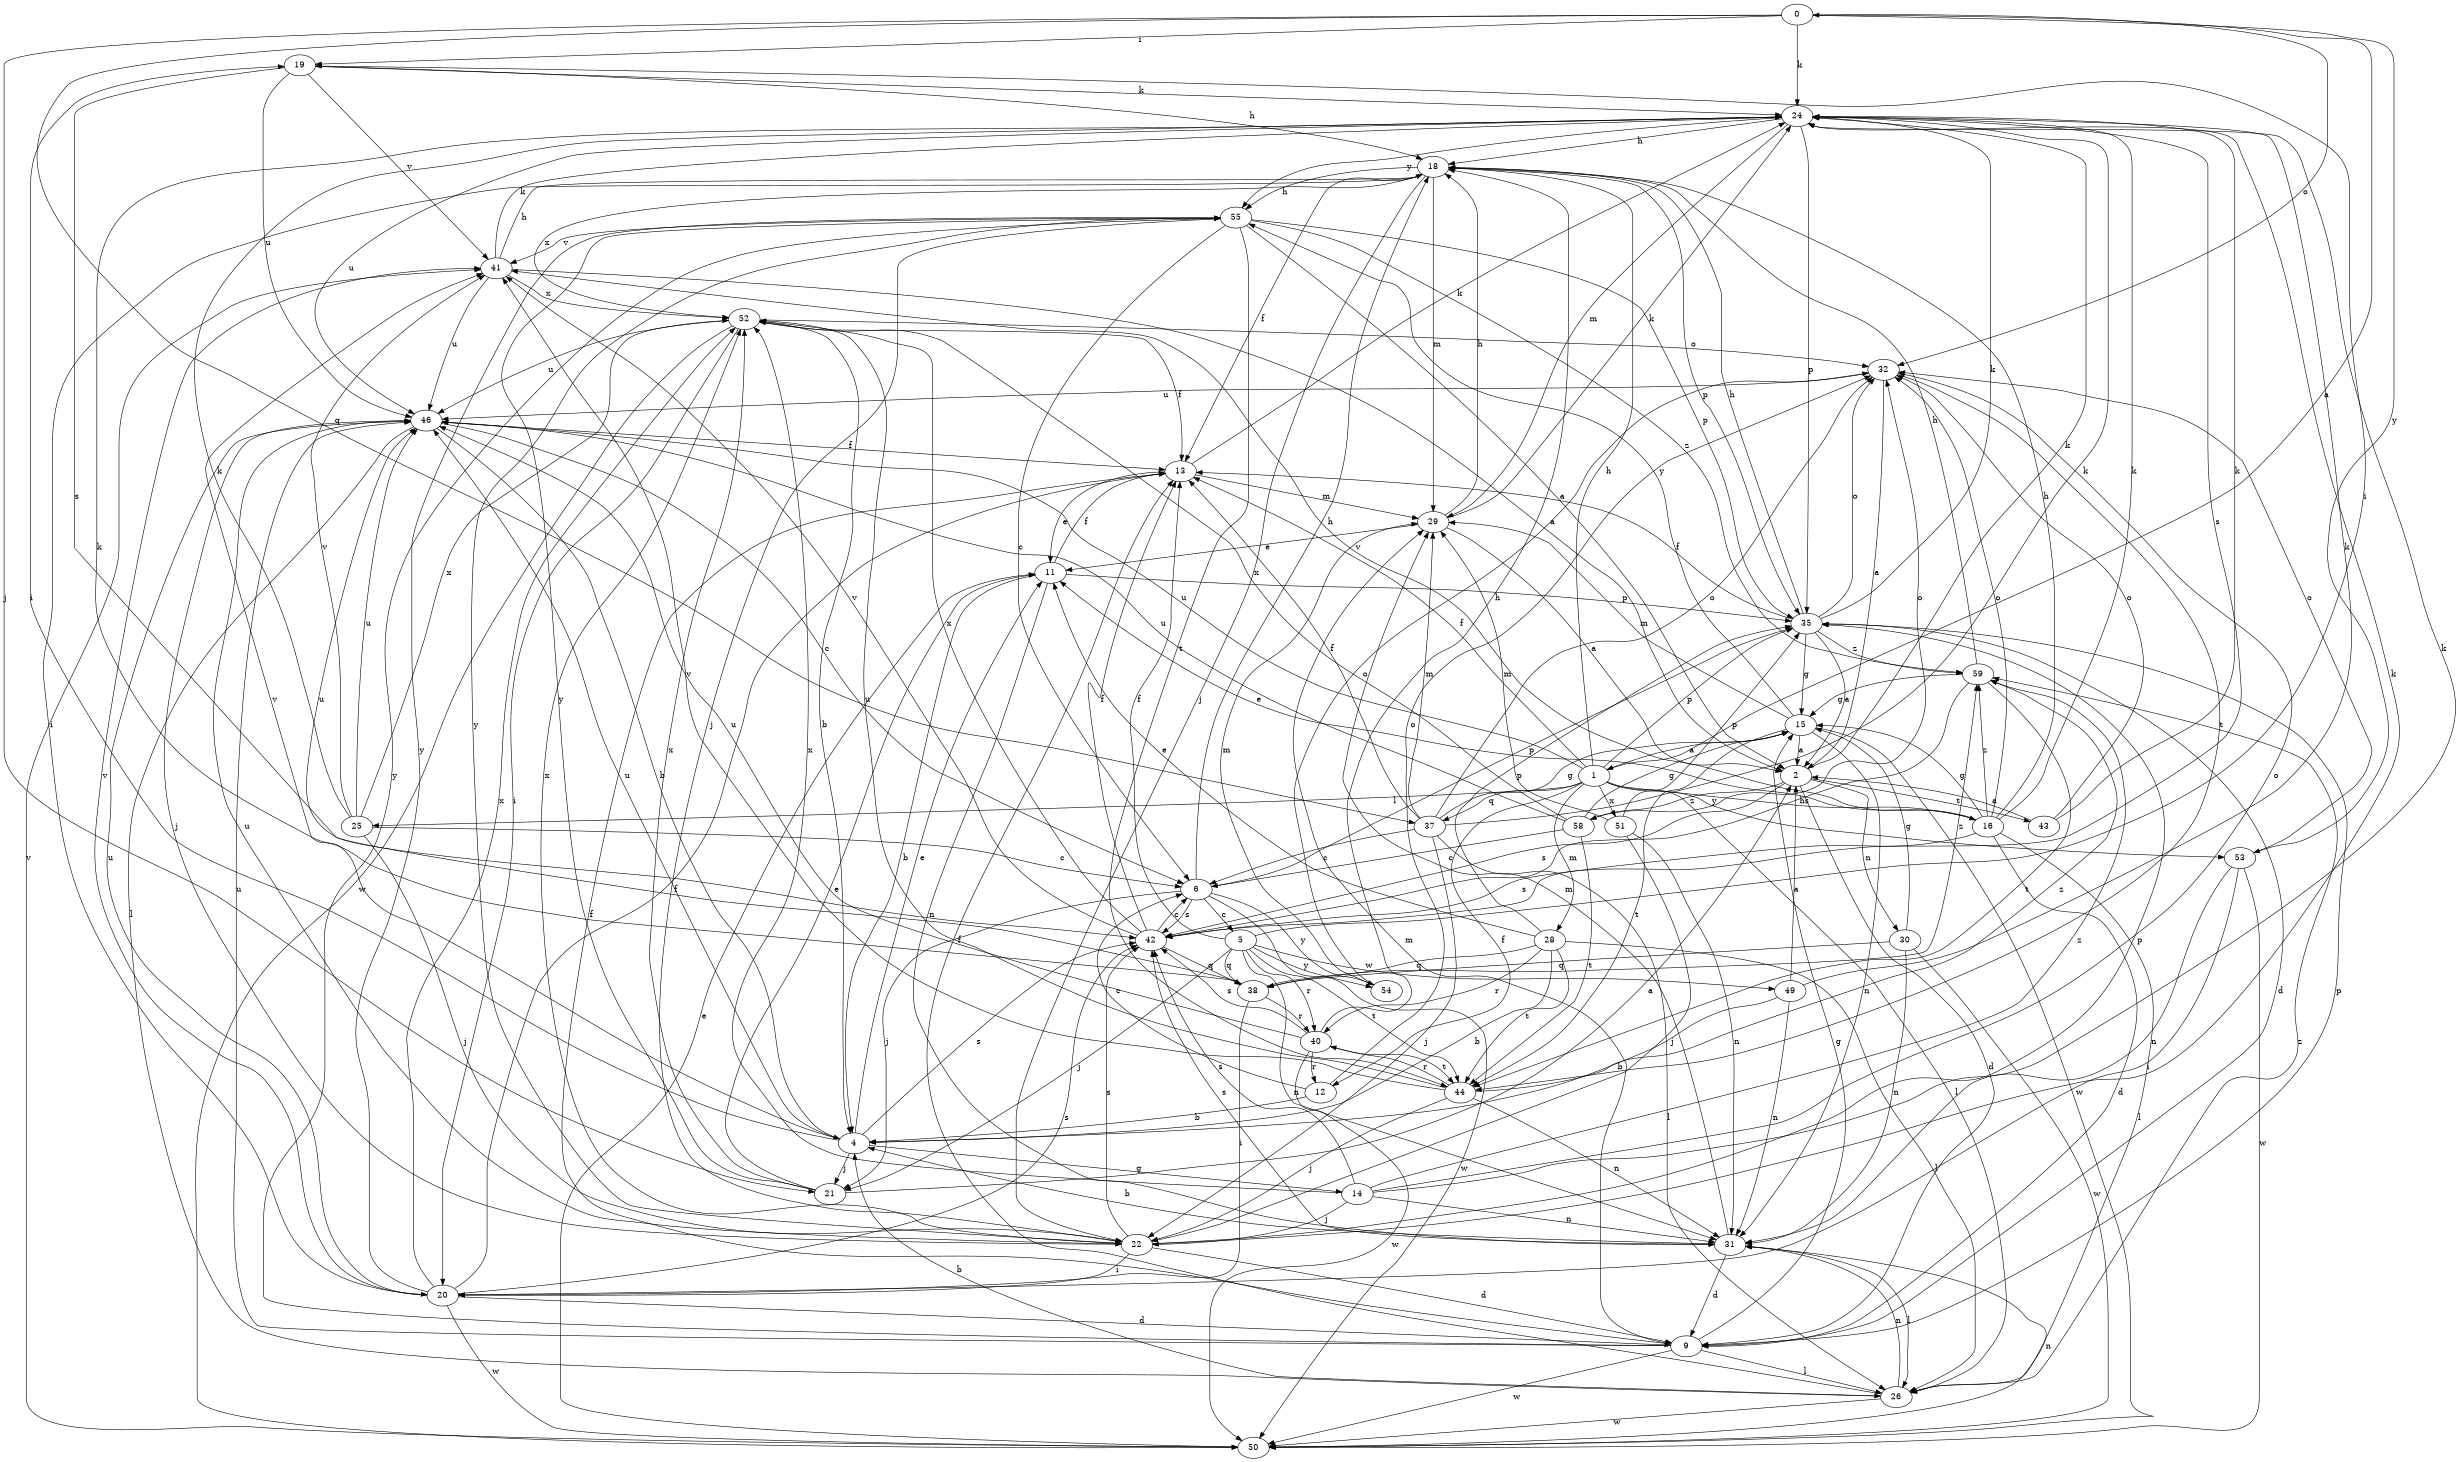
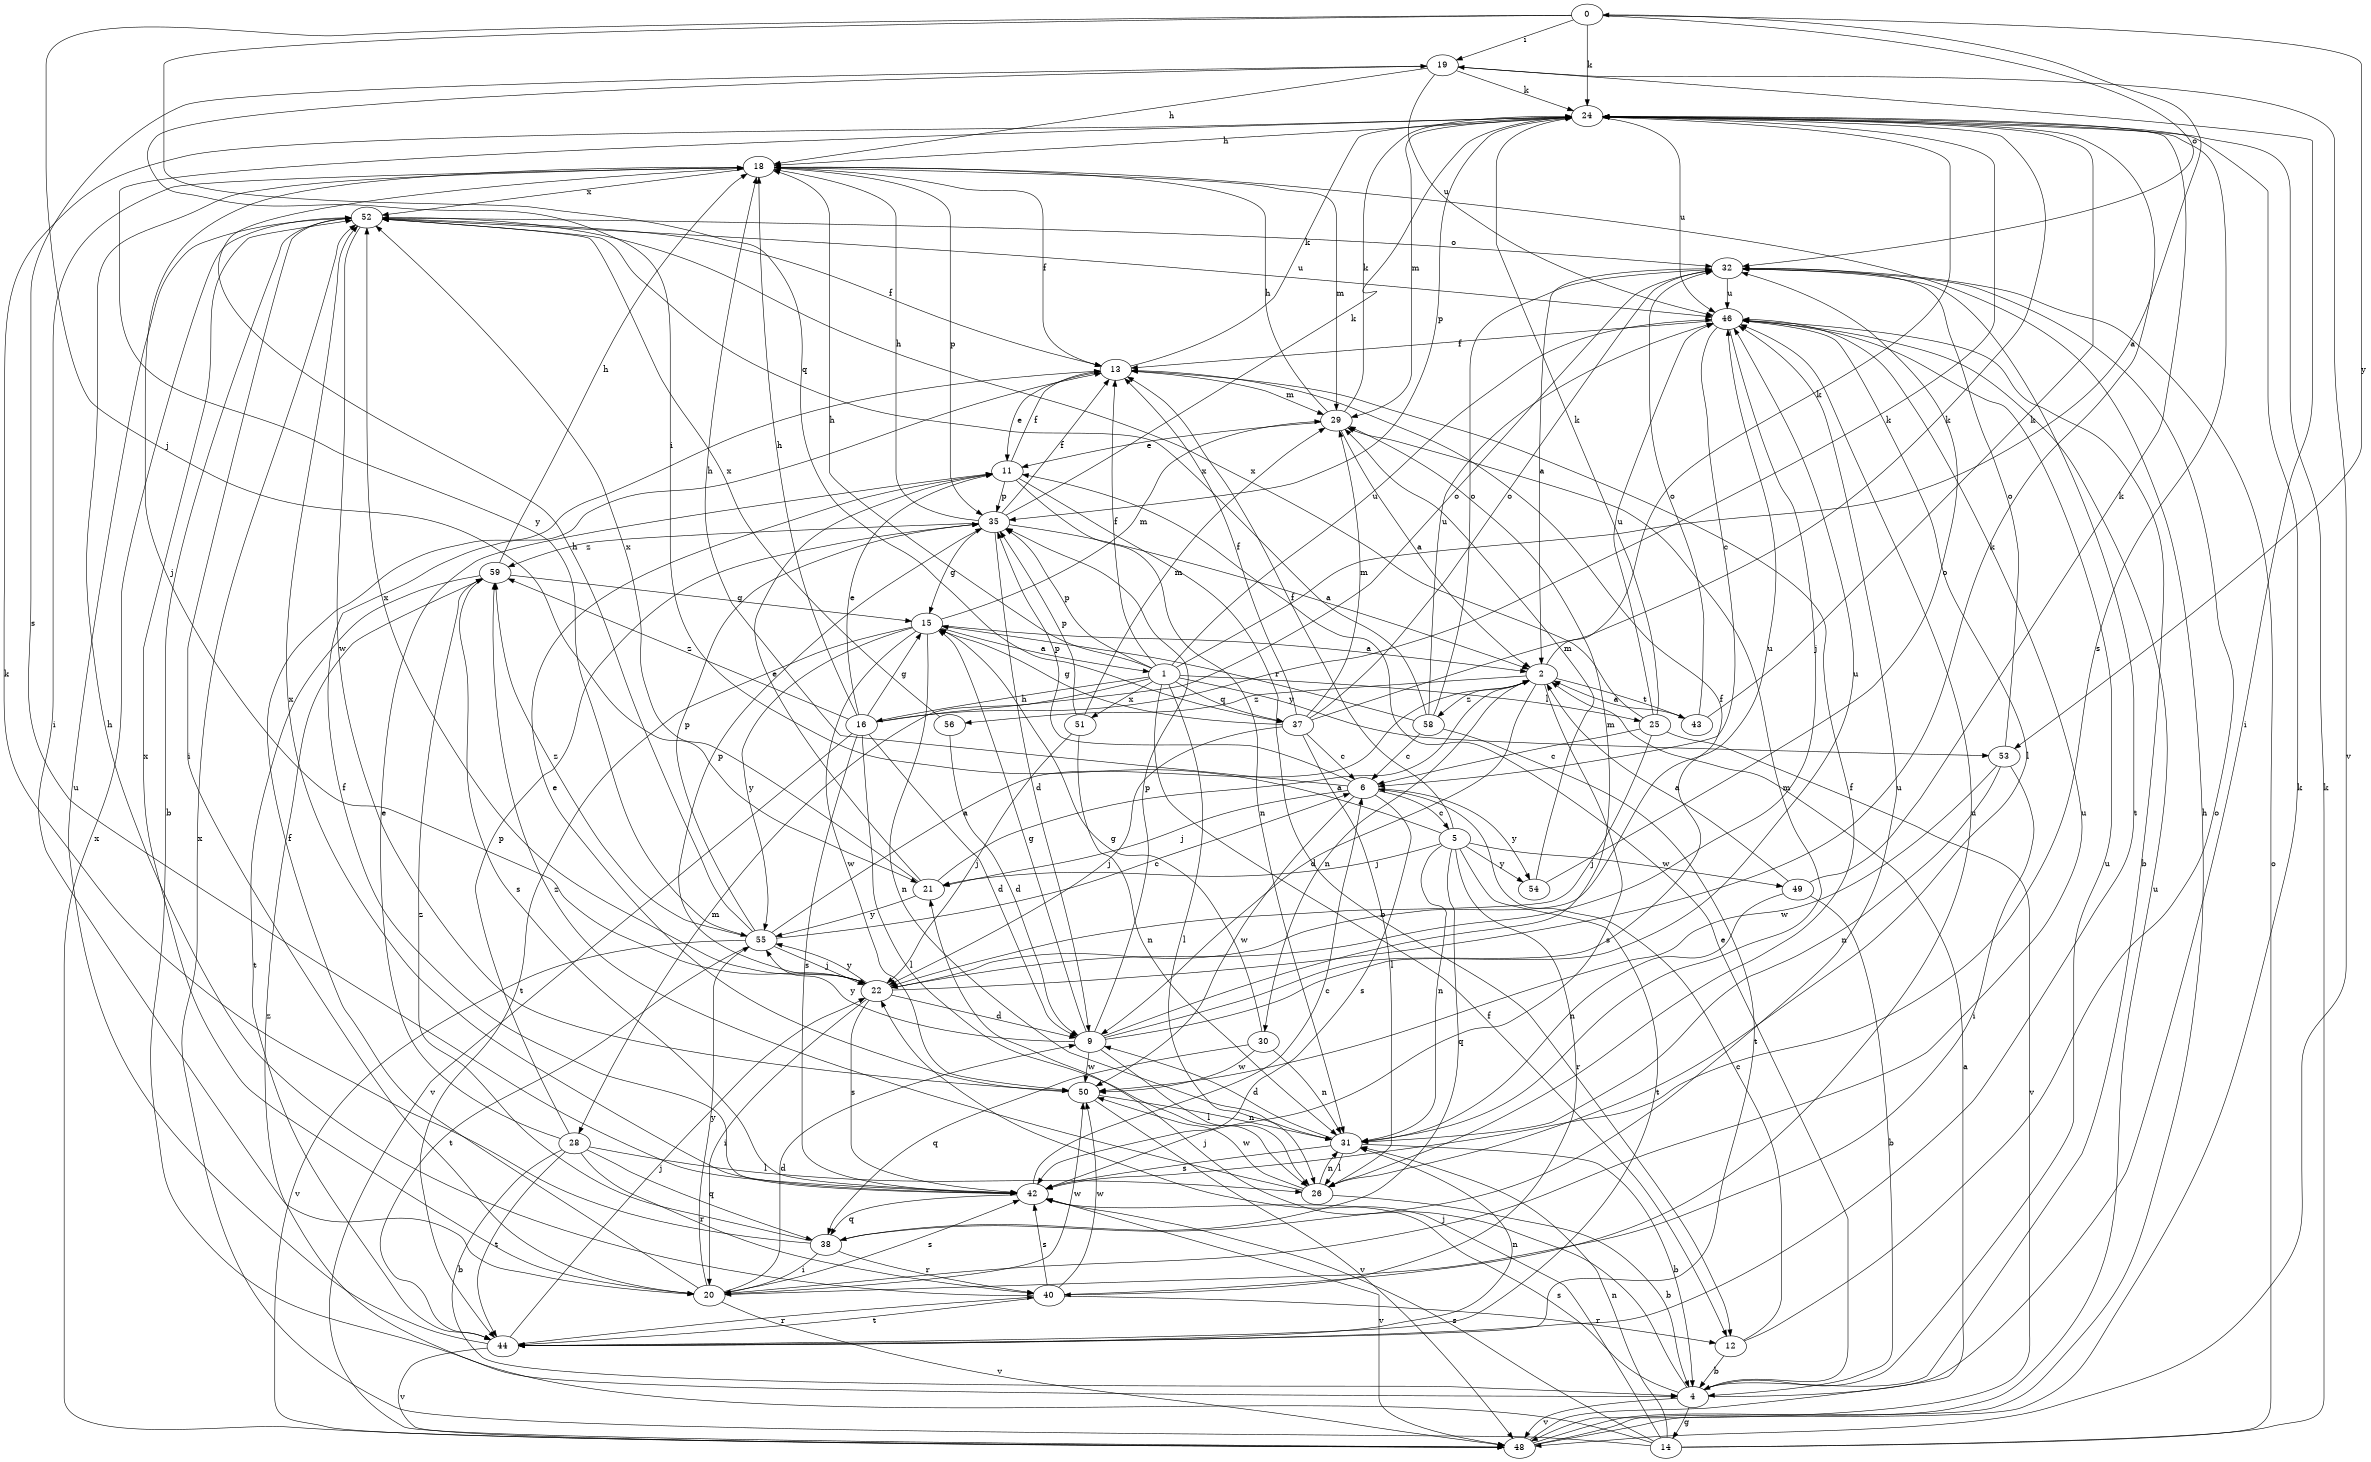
(1331, 175) -> (331, 390)
(496, 268) -> (1520, 1448)
(1853, 505) -> none
none -> (950, 725)
(1672, 776) -> (1277, 674)
(907, 830) -> (1357, 904)
(1891, 977) -> none
